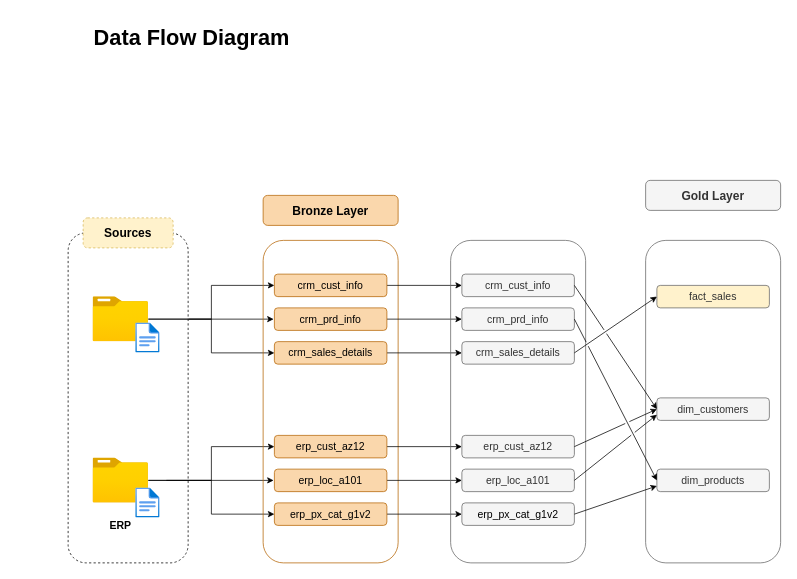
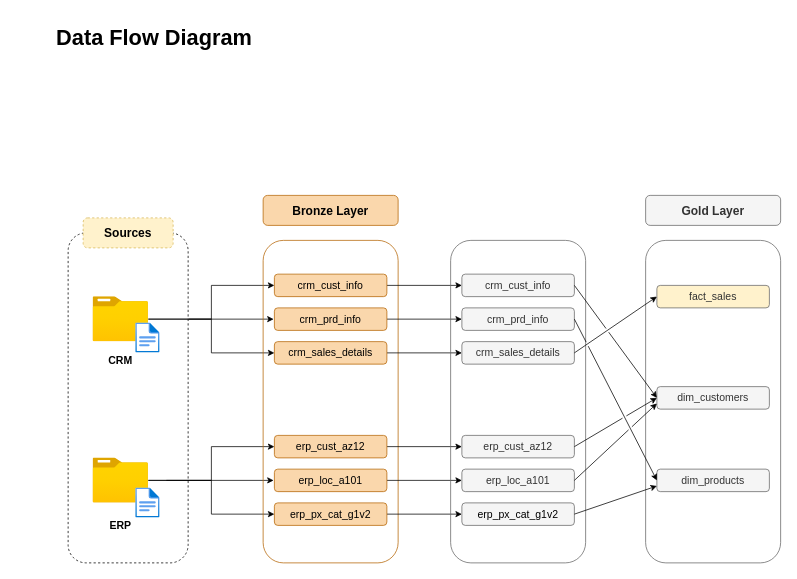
(192, 38) -> (154, 38)
(713, 195) -> (713, 210)
none -> (120, 360)
(713, 409) -> (713, 398)
